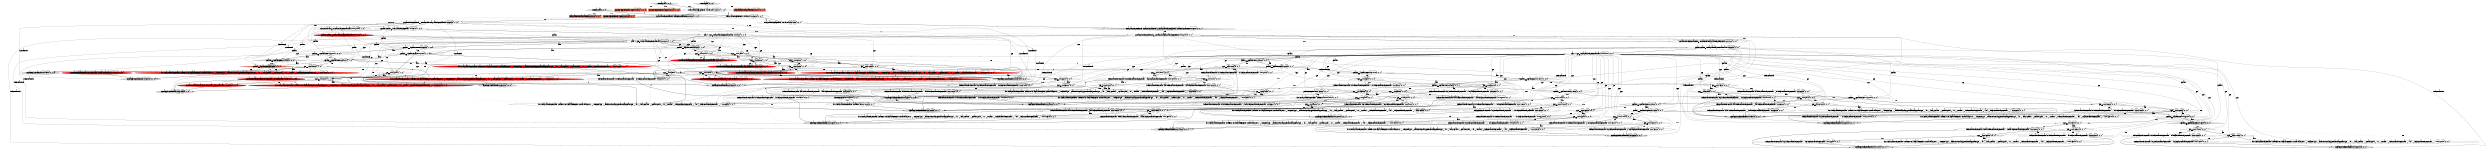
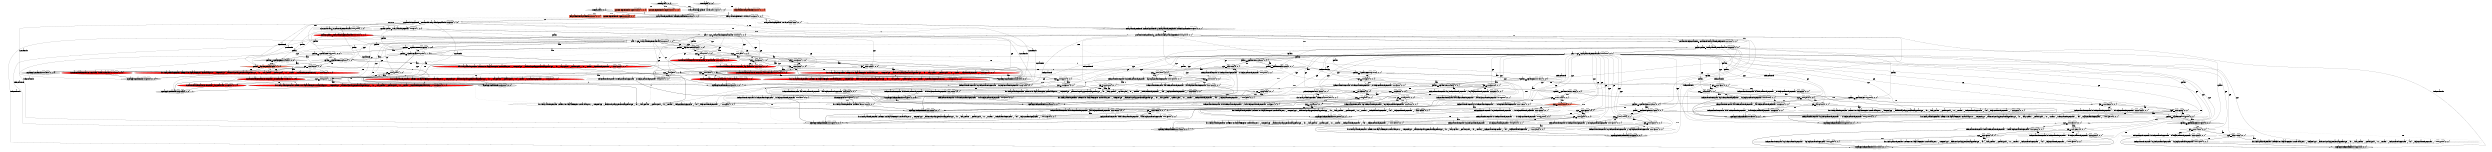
(1562, 104) -> (1562, 104)
